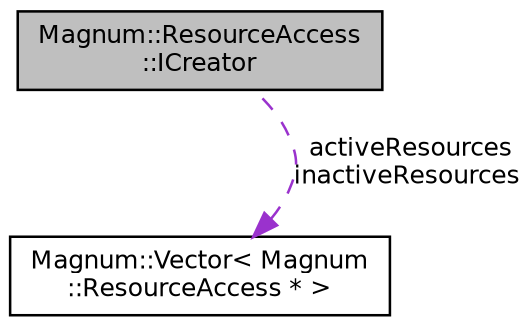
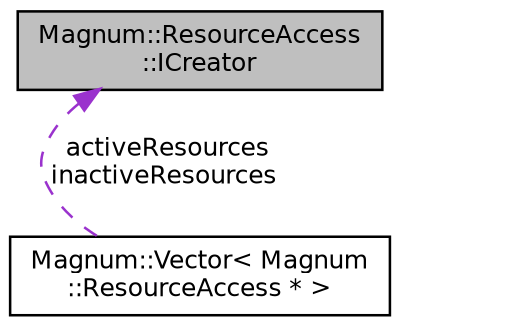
(294, 151) -> (43, 176)
